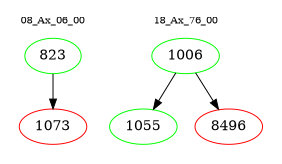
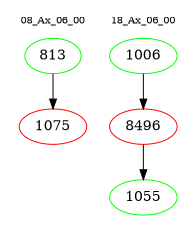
(186, 21) -> (143, 21)
(53, 56) -> (53, 56)
(167, 87) -> (143, 157)
(53, 127) -> (53, 127)
